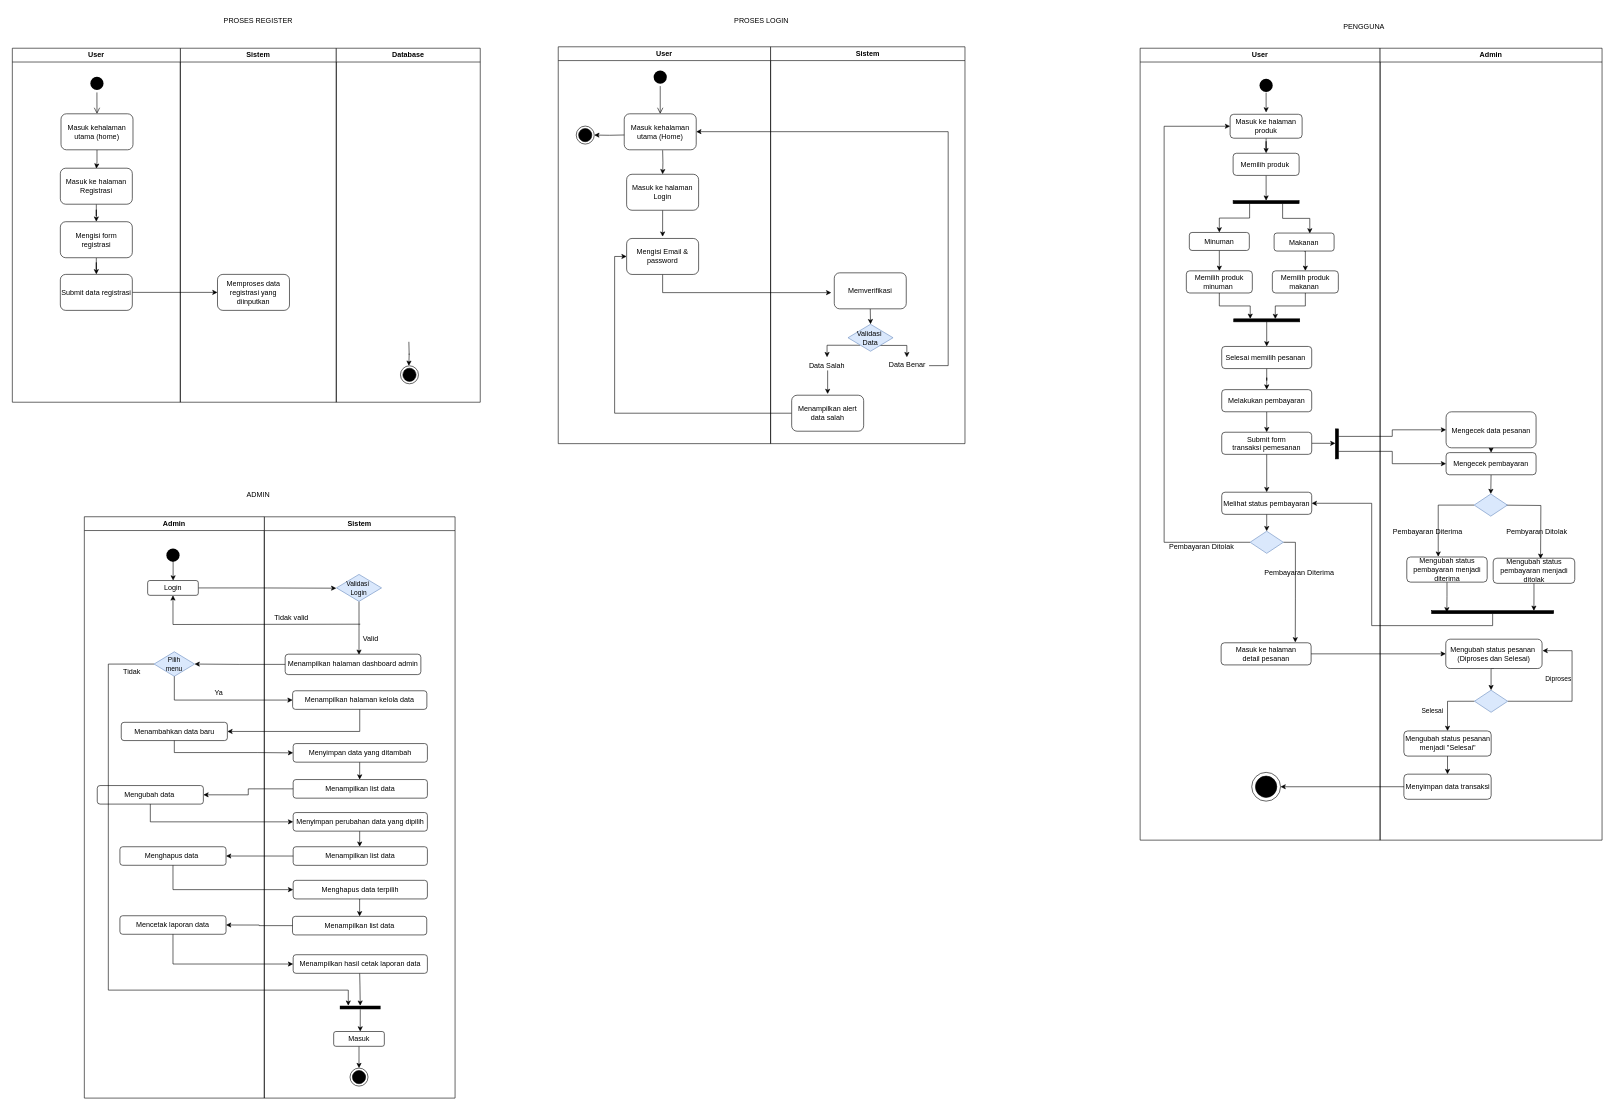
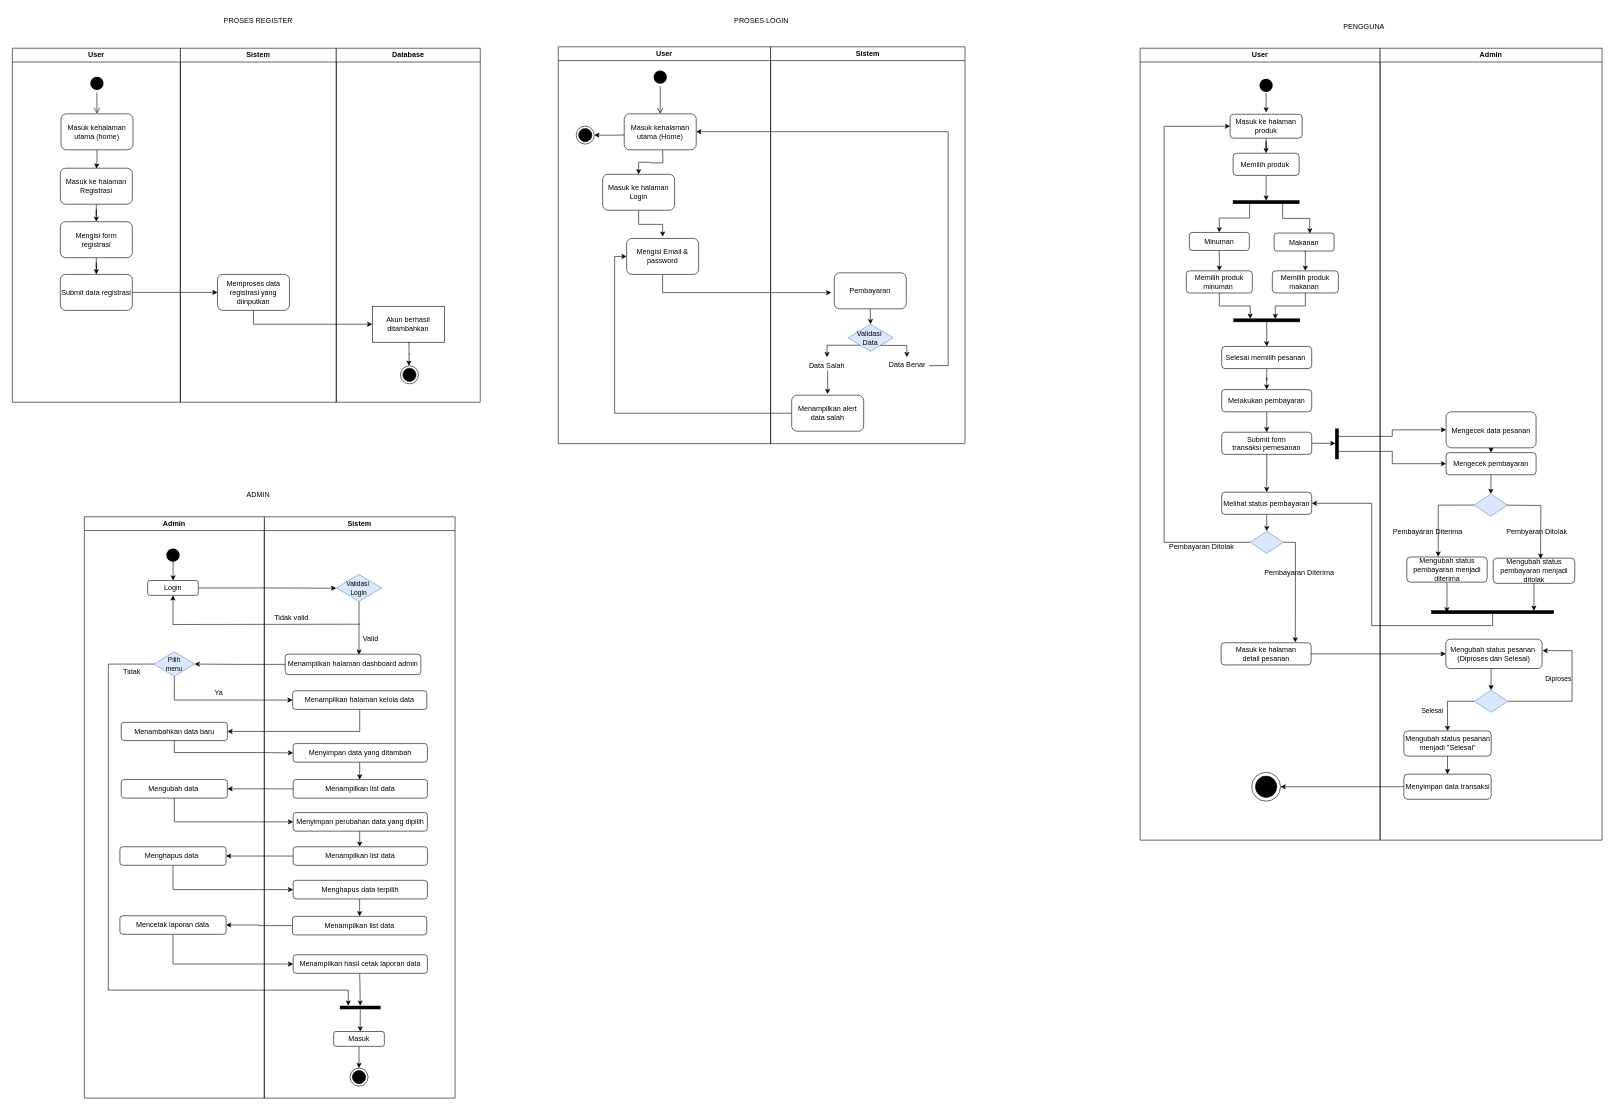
(663, 192) -> (639, 192)
(870, 291) -> (870, 291)
none -> (253, 318)
none -> (408, 324)
(150, 795) -> (174, 789)
